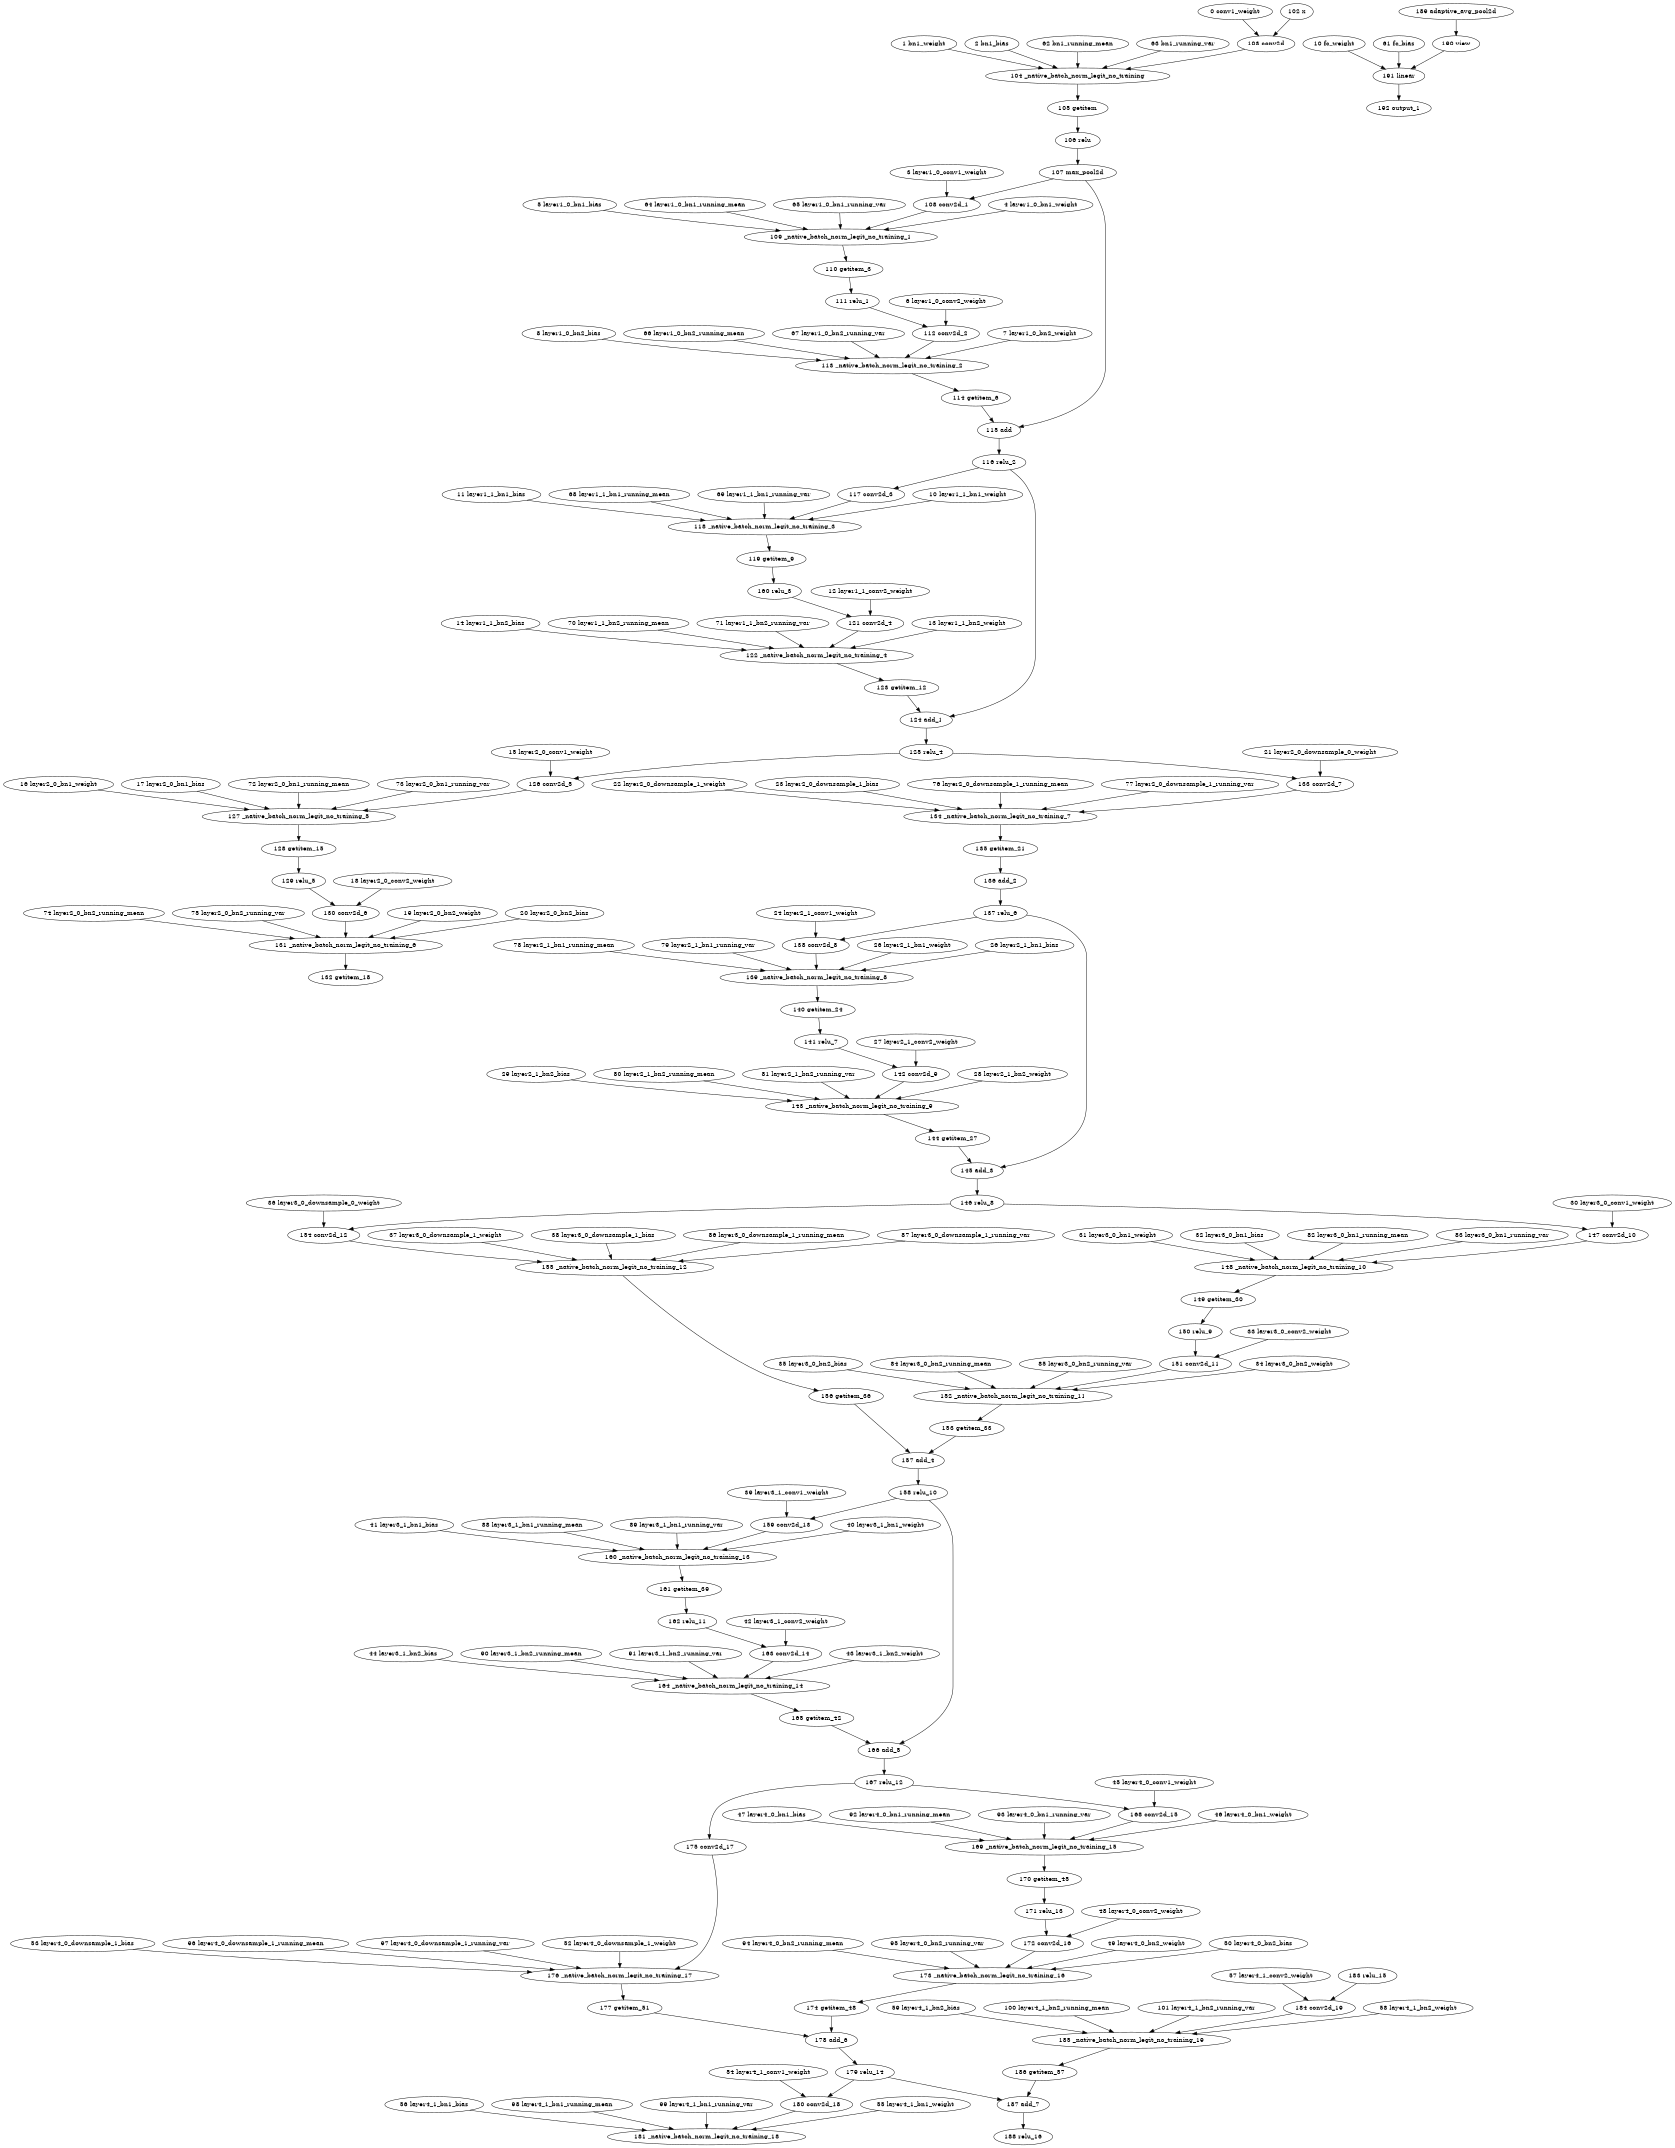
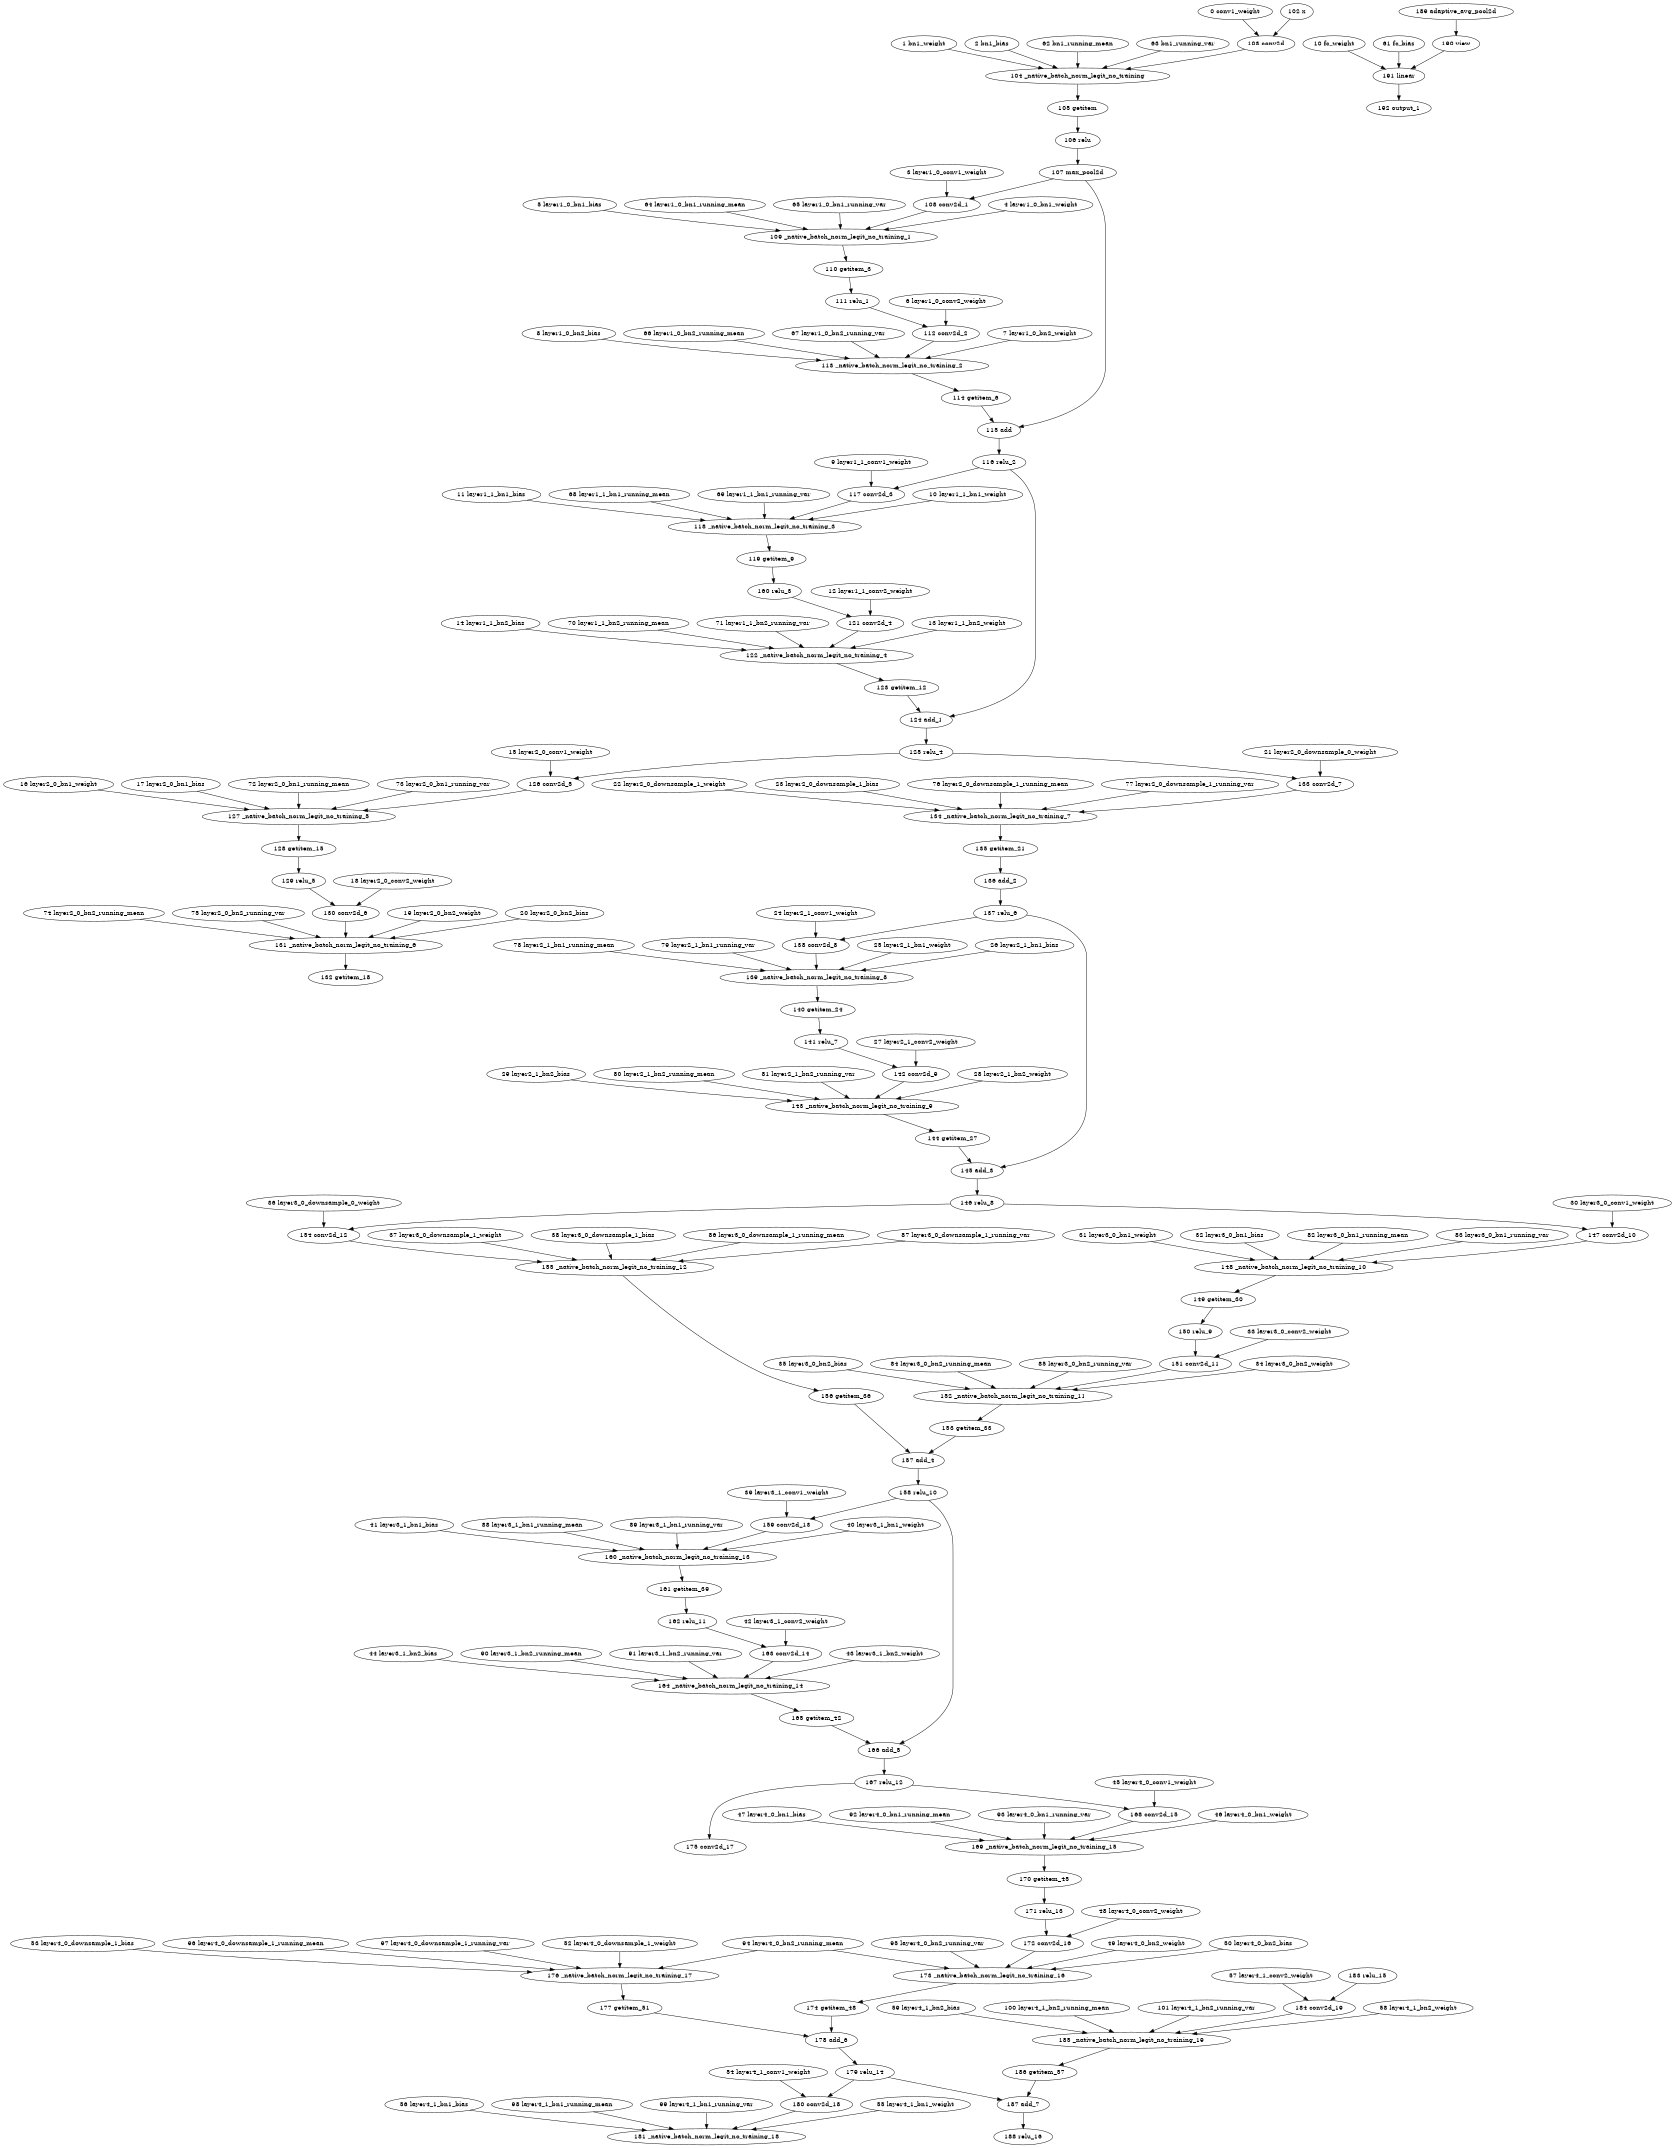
none -> (871, 462)
(912, 945) -> (912, 945)
(716, 1918) -> (710, 1959)
